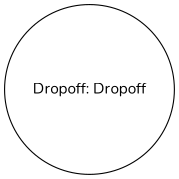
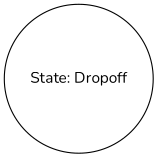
(89, 89) -> (79, 79)
